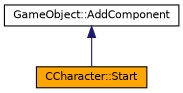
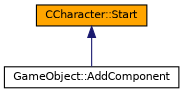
(92, 52) -> (92, 52)
